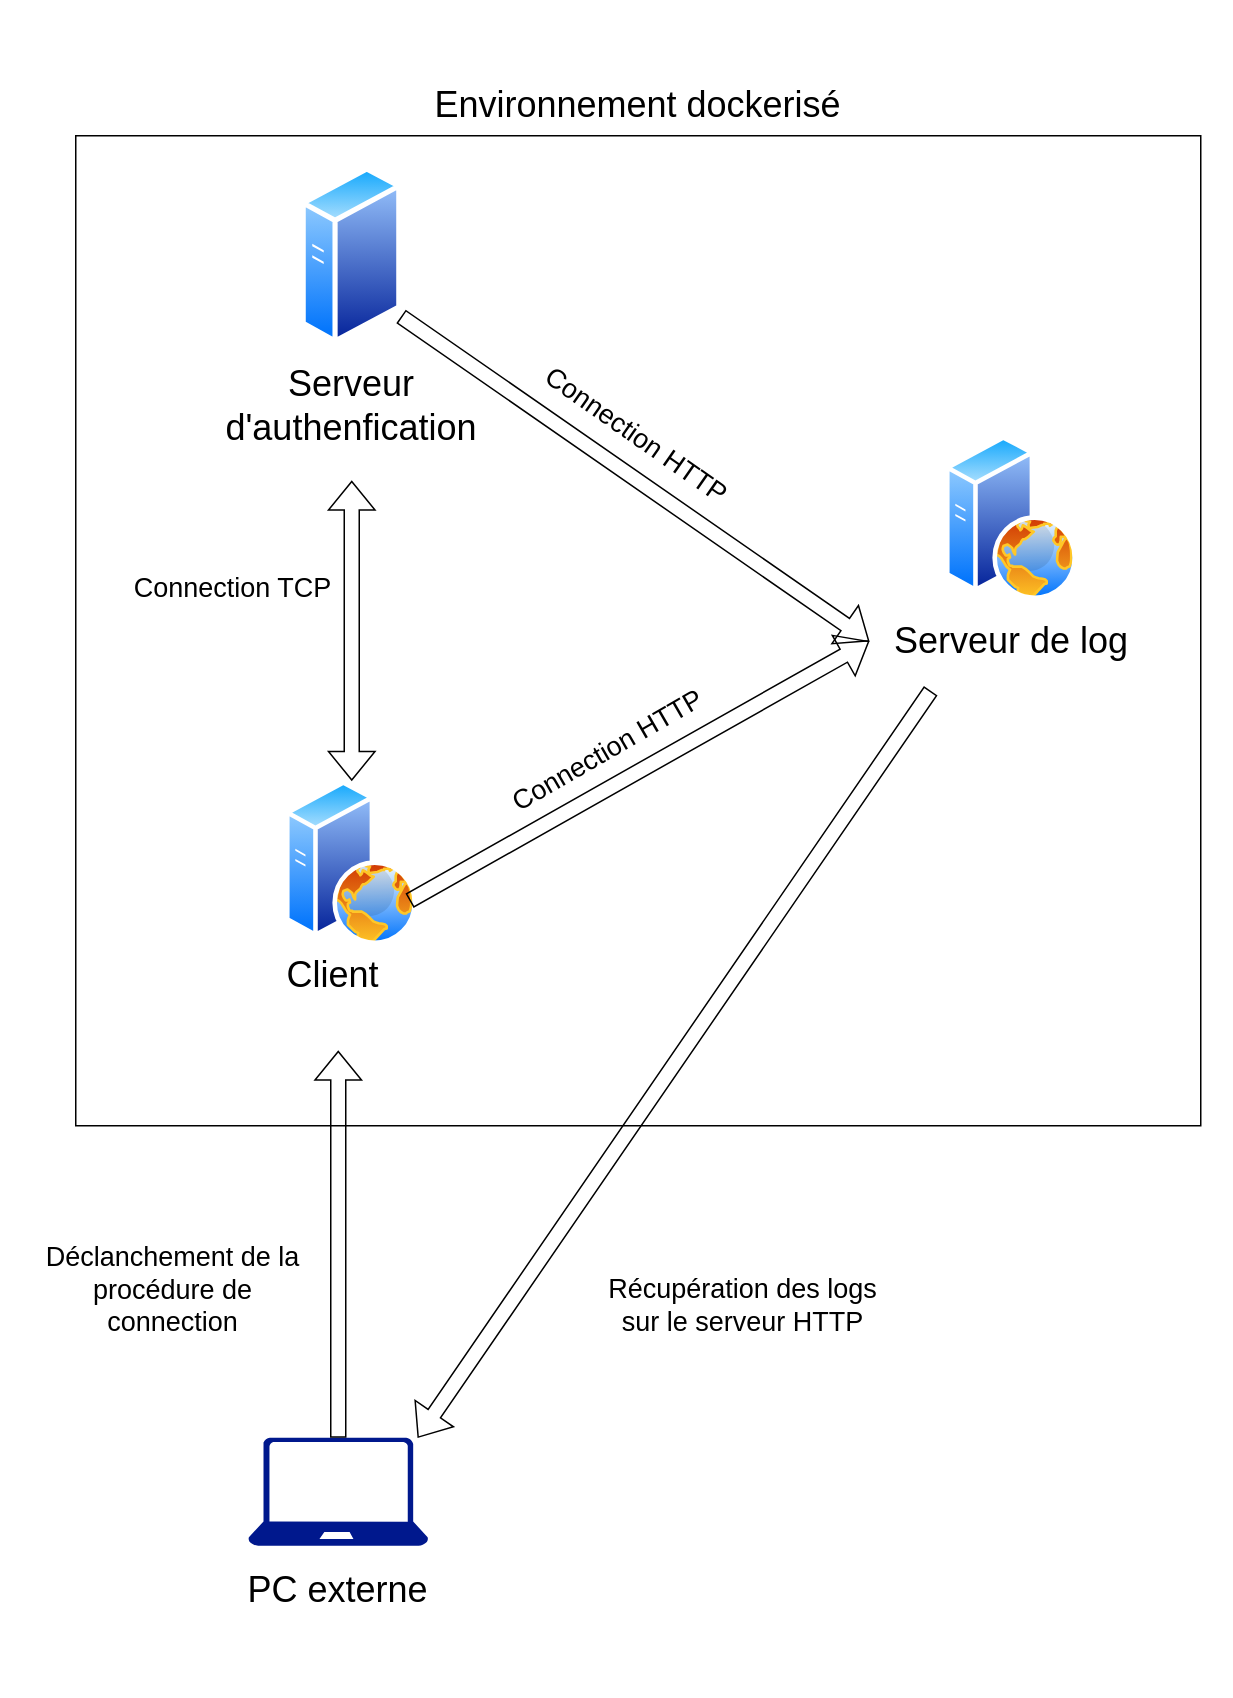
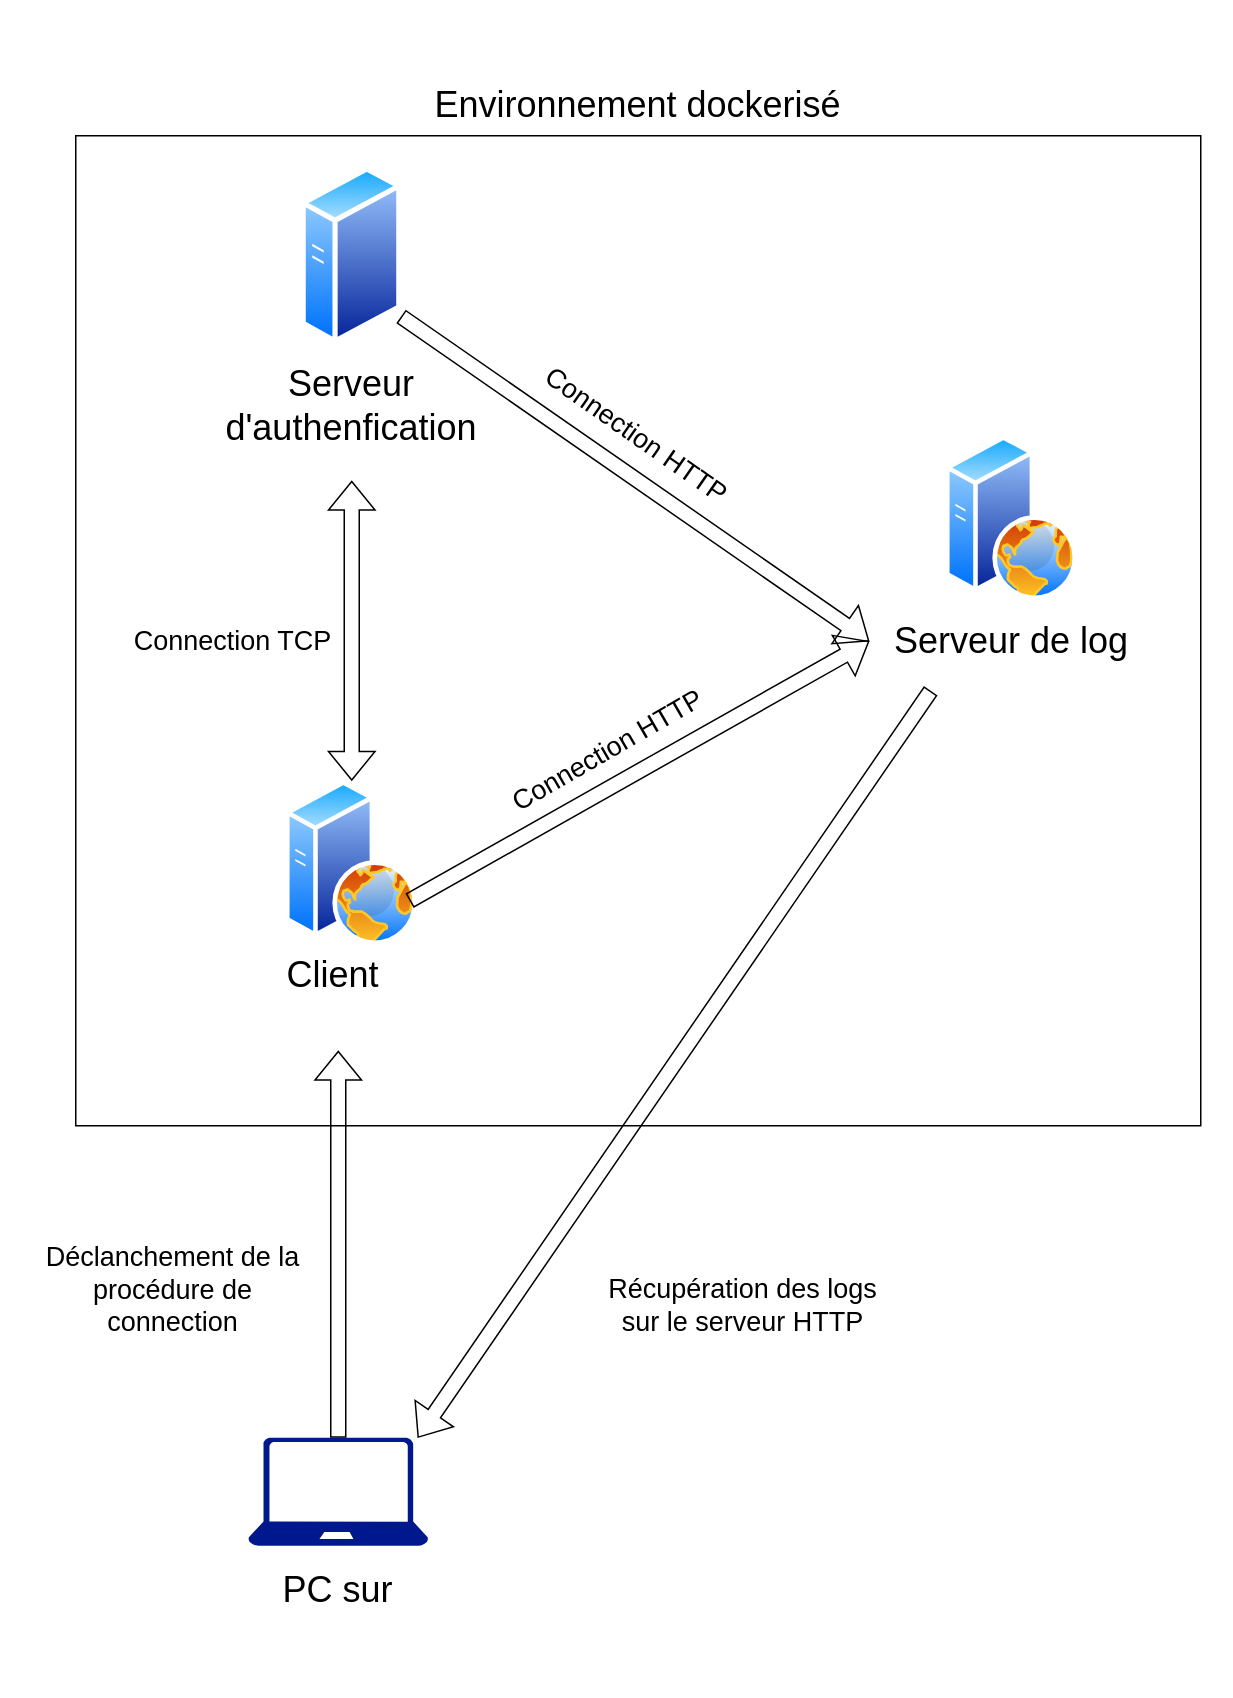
(233, 589) -> (233, 641)
(338, 1591) -> (338, 1591)
